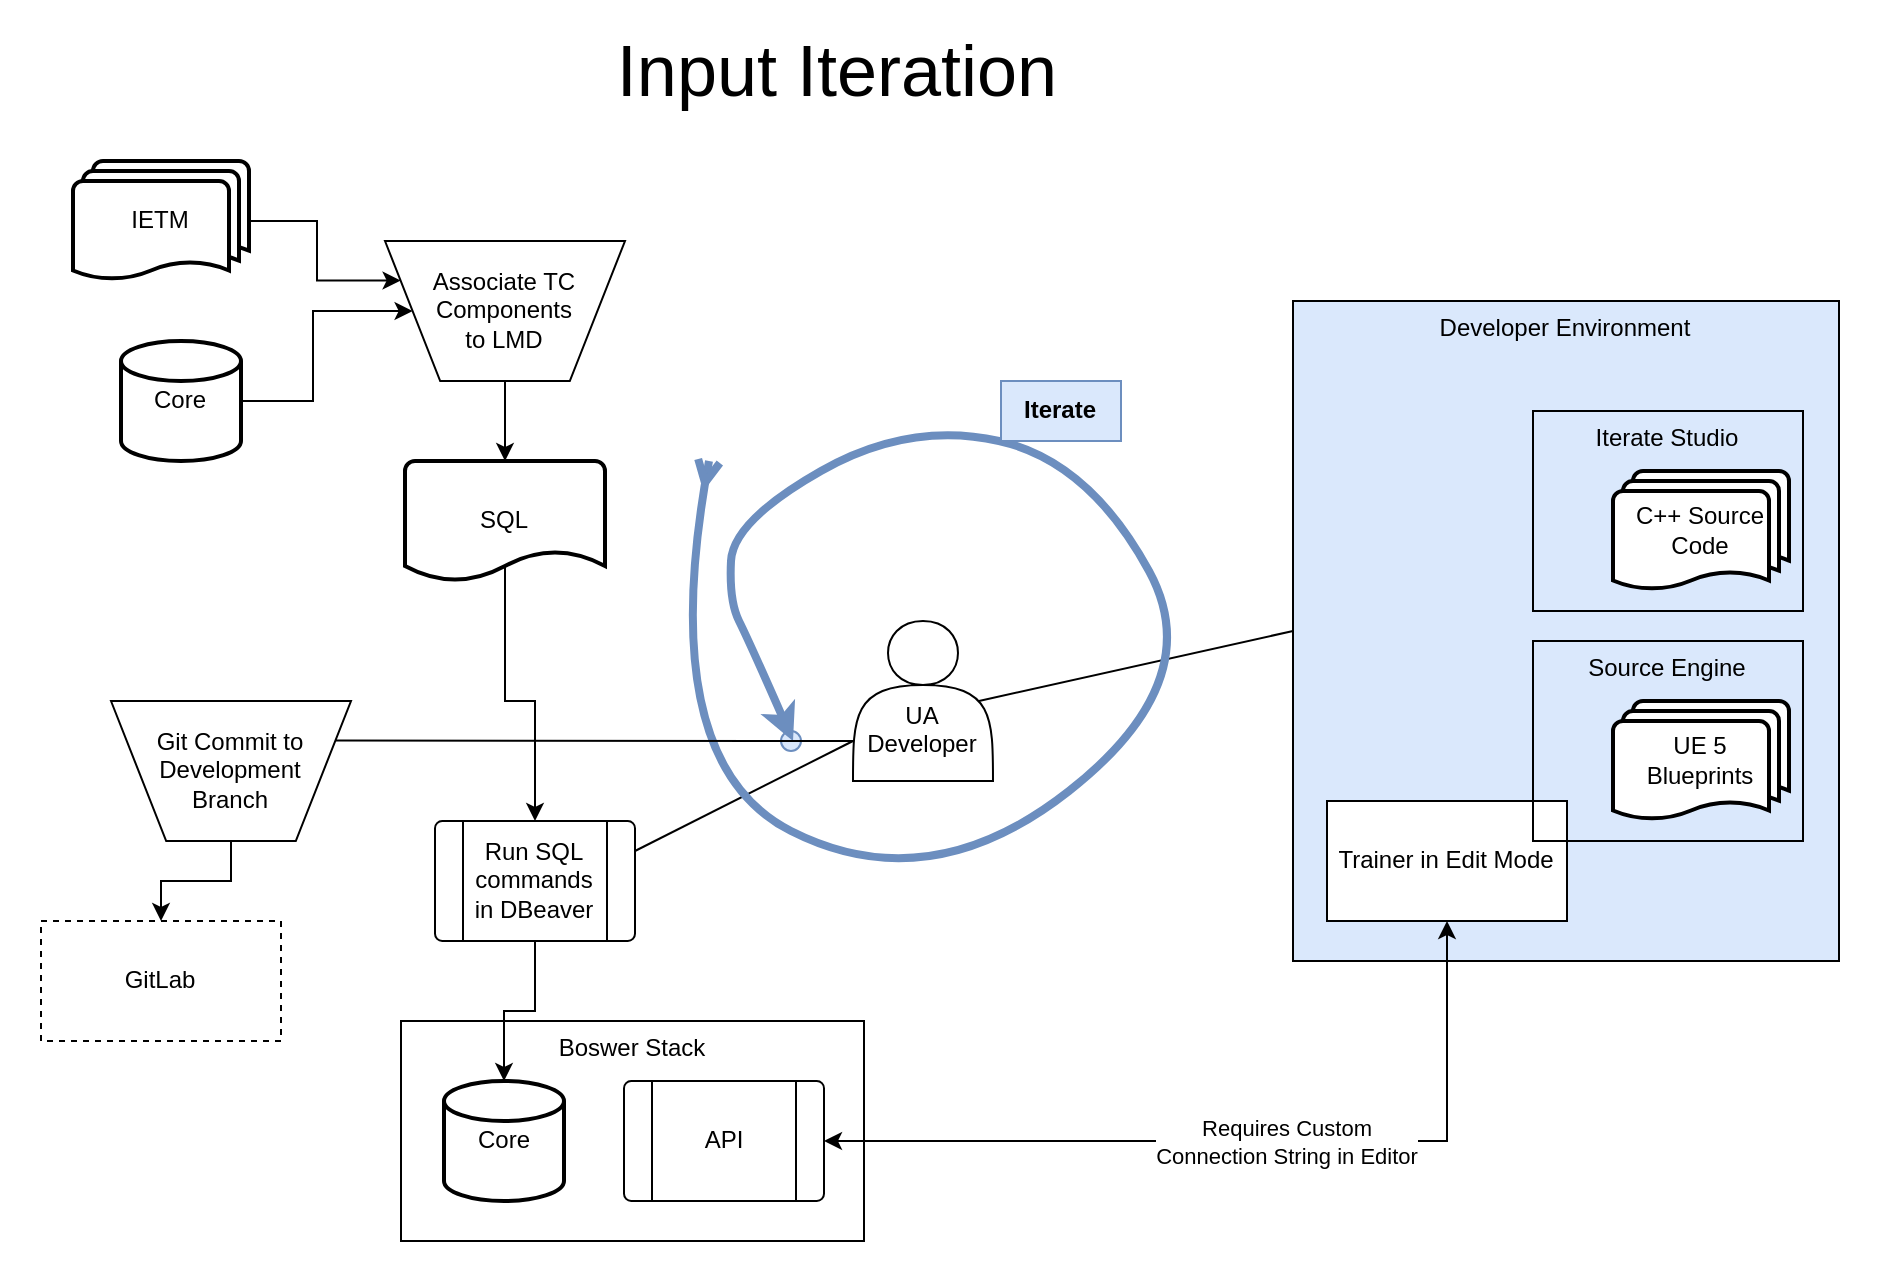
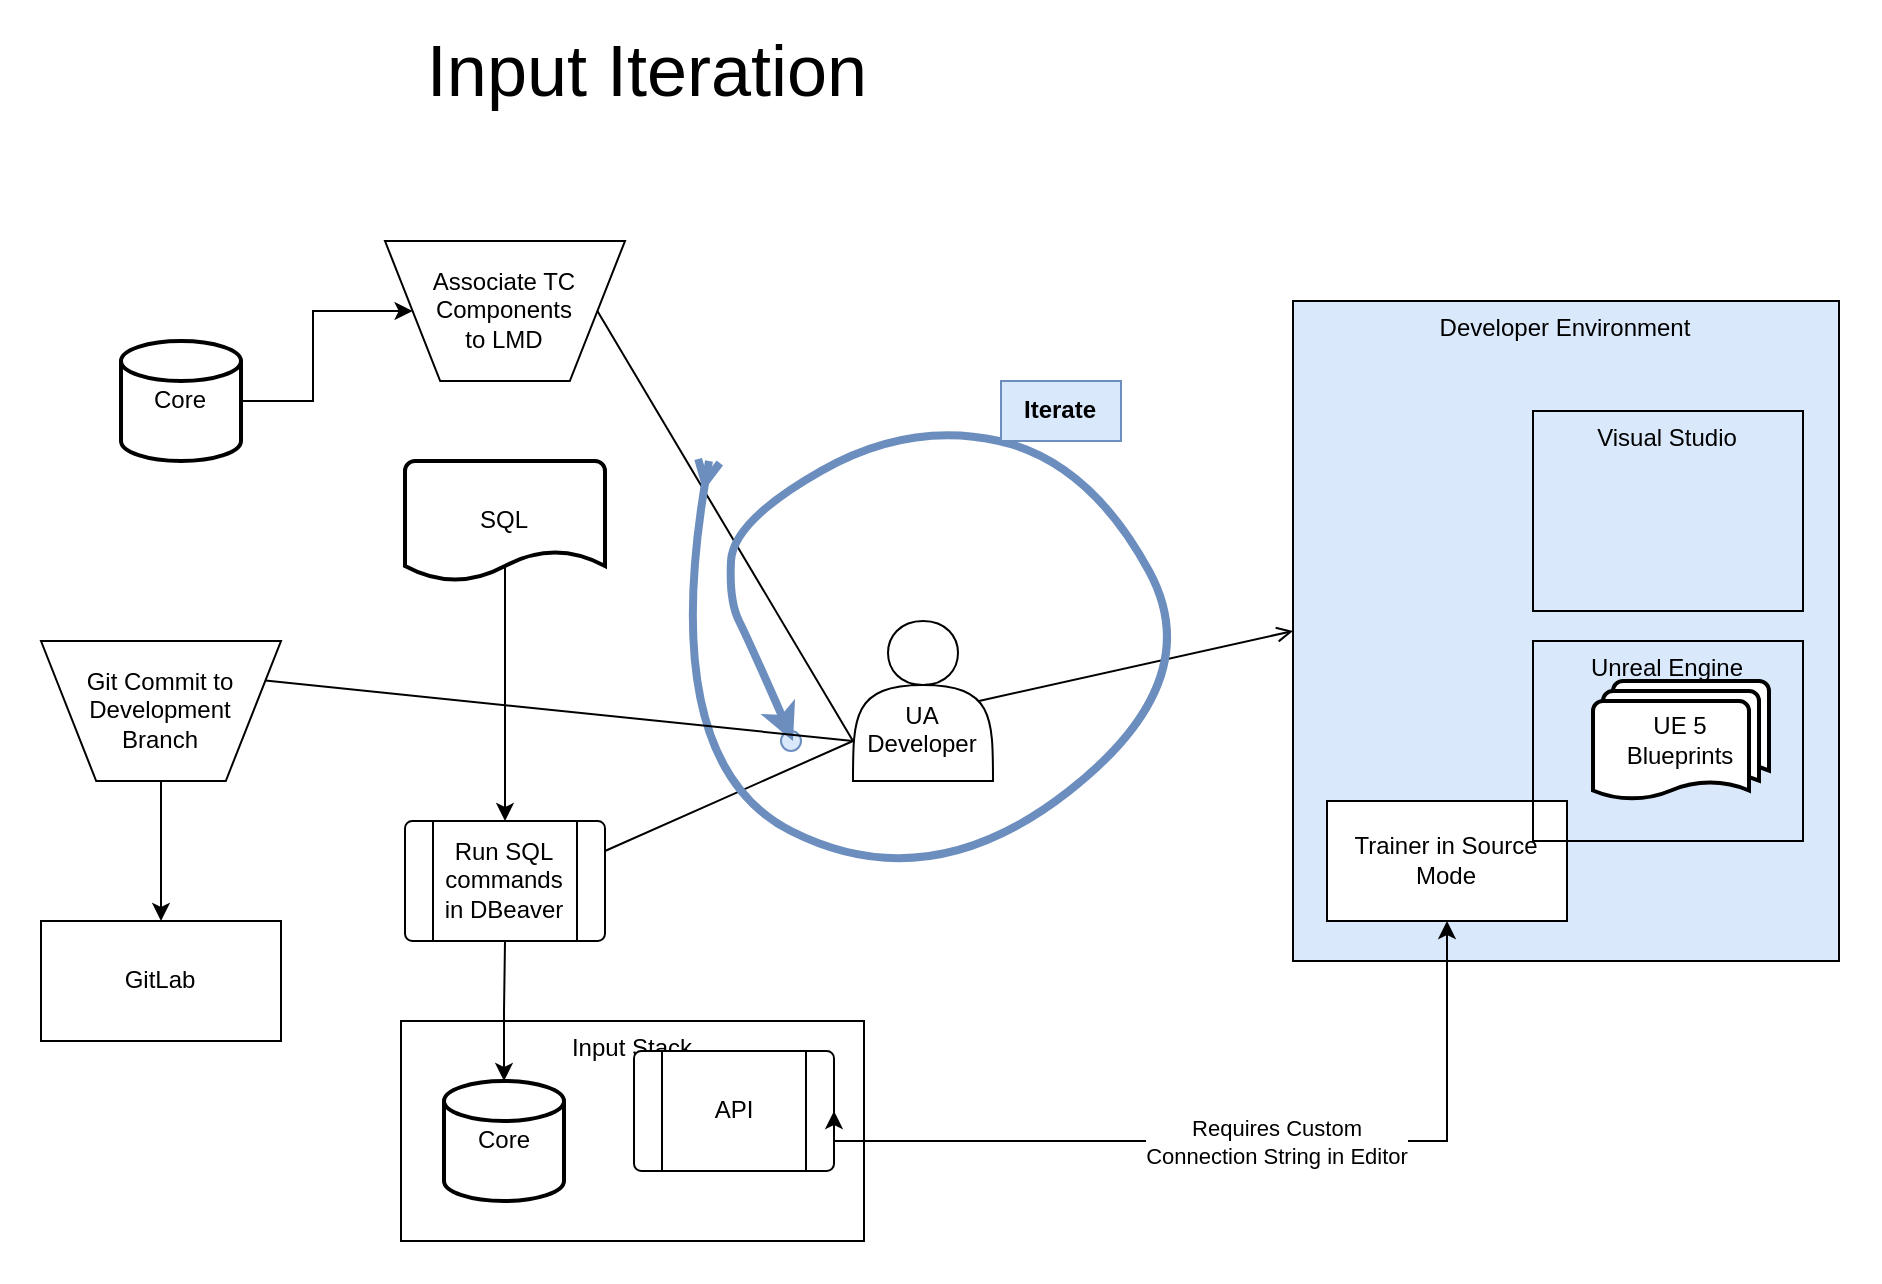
(838, 71) -> (648, 71)
(161, 221) -> none
(317, 251) -> none
(505, 414) -> none
(1668, 439) -> (1668, 439)
(1701, 531) -> none
(1286, 633) -> (1285, 633)
none -> (795, 643)
(1668, 669) -> (1668, 669)
(1701, 761) -> (1681, 741)
(231, 771) -> (161, 711)
(1447, 861) -> (1447, 861)
(535, 881) -> (505, 881)
(161, 981) -> (161, 981)
(633, 1049) -> (633, 1049)
(724, 1141) -> (734, 1111)
